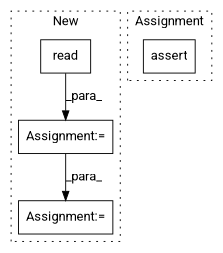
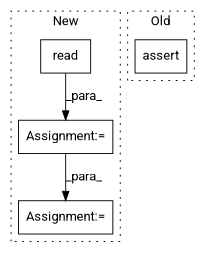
(170, 22) -> (161, 22)
